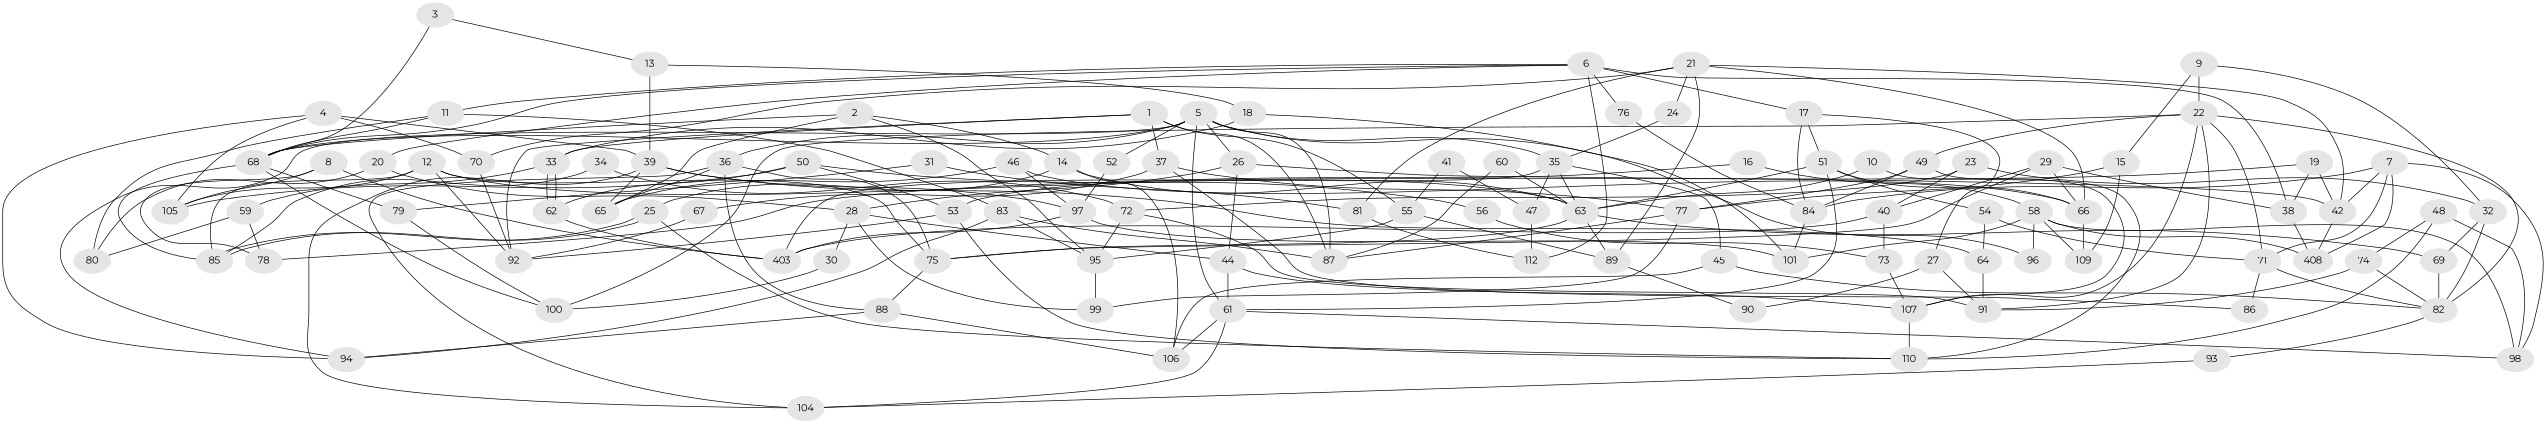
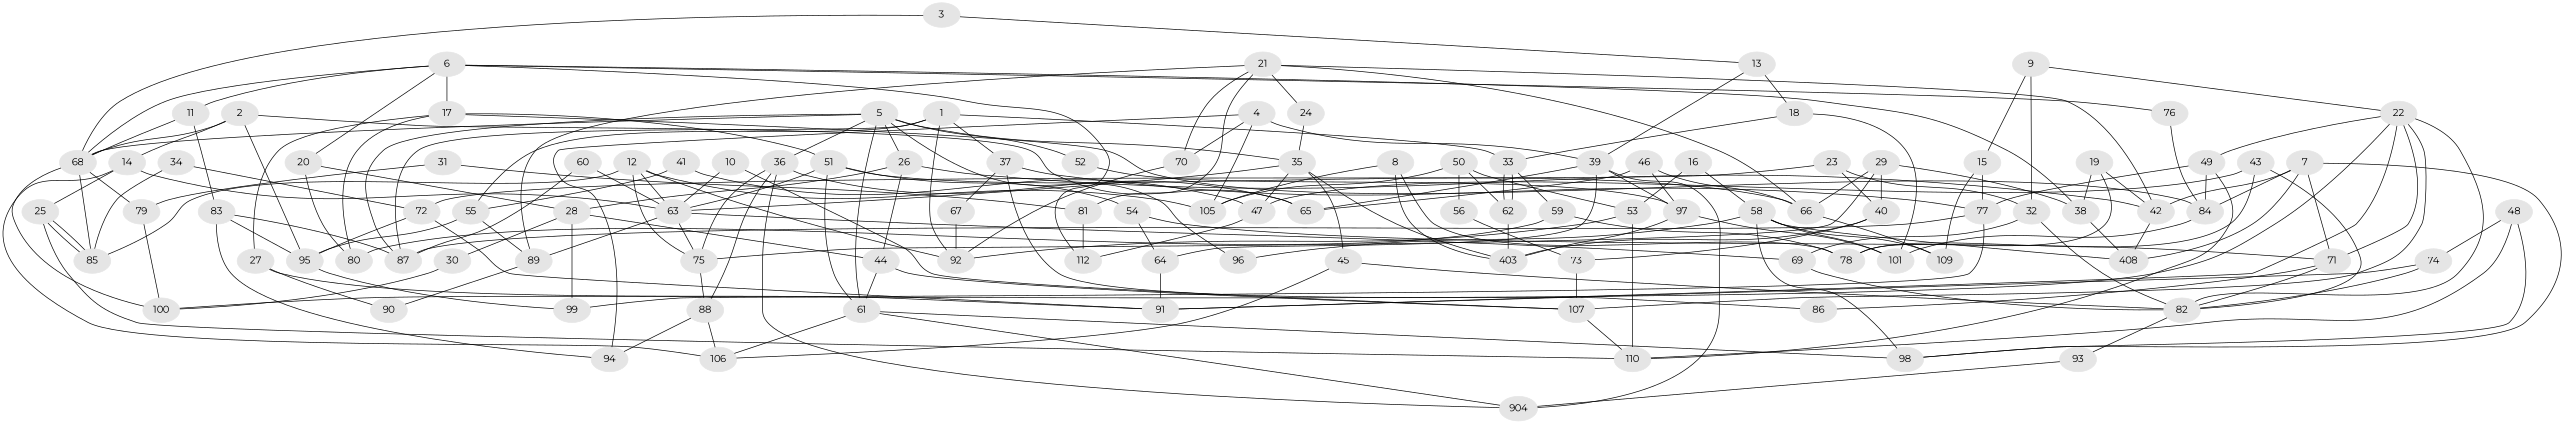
(248, 146) -> (352, 159)
none -> (2256, 163)
(210, 188) -> none
(806, 409) -> (1518, 409)
